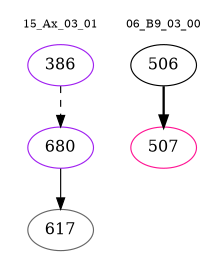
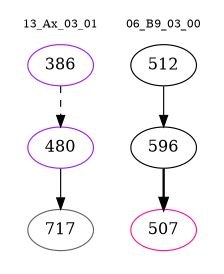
(61, 25) -> (61, 25)
none -> (164, 65)
(164, 65) -> (164, 148)
(61, 148) -> (61, 148)
(61, 230) -> (61, 230)
